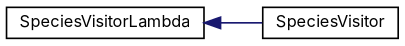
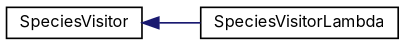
(242, 23) -> (180, 23)
